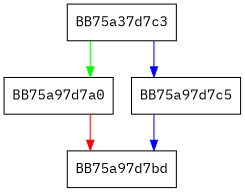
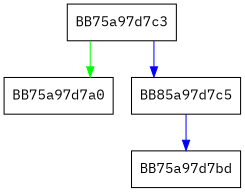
(122, 22) -> (122, 22)
(186, 96) -> (186, 96)
(90, 127) -> none
